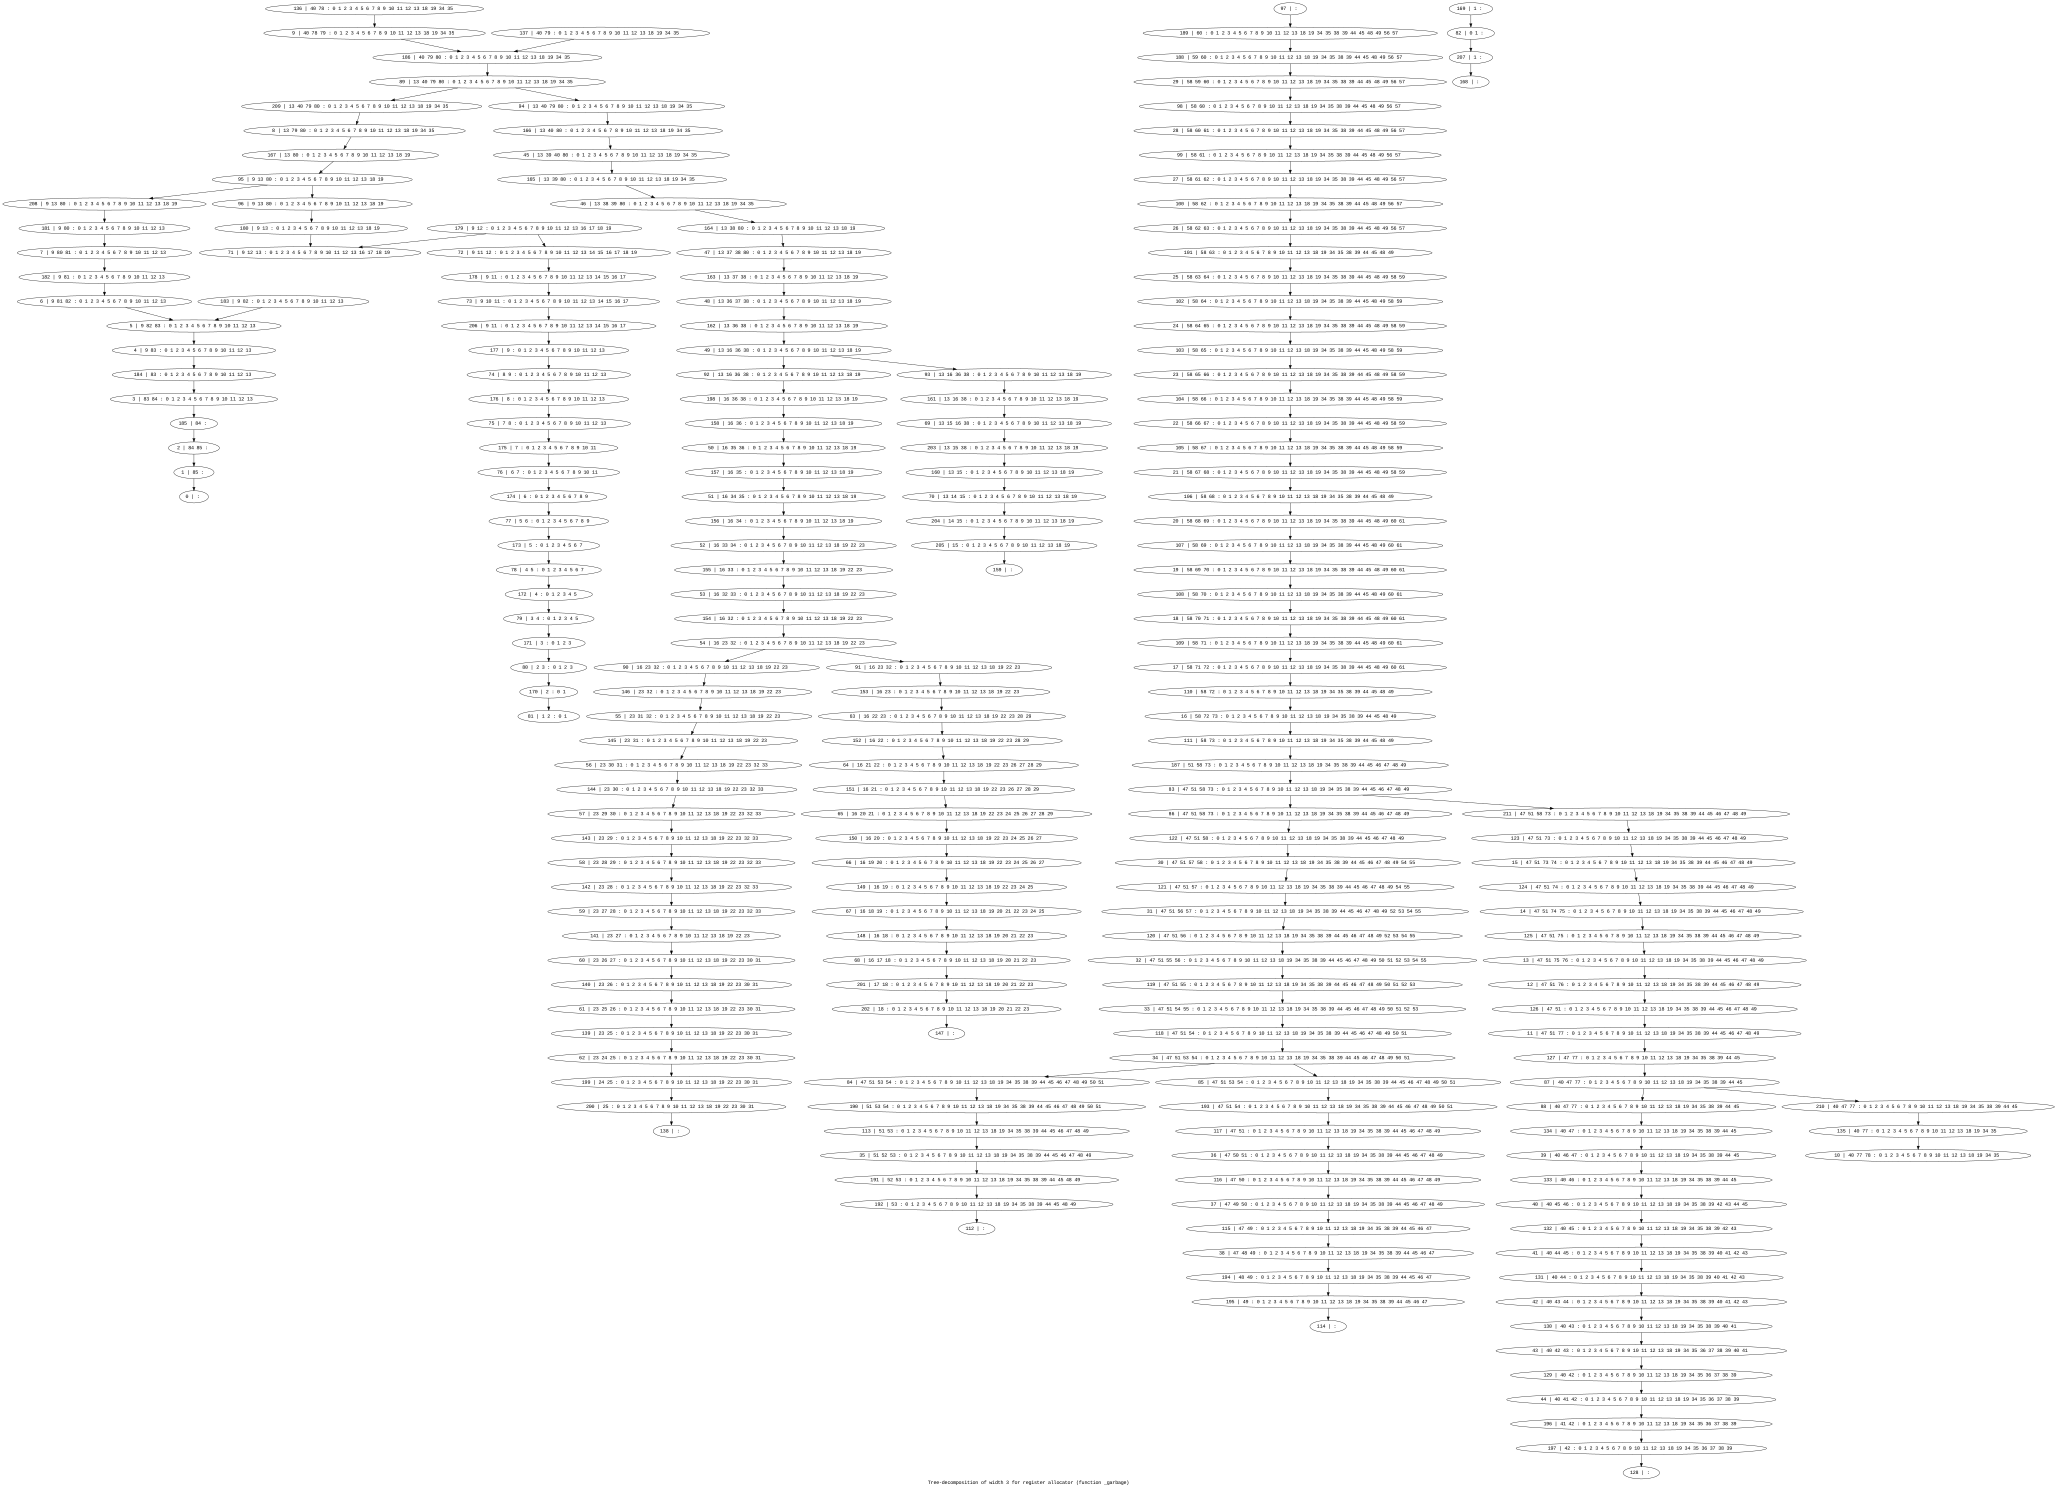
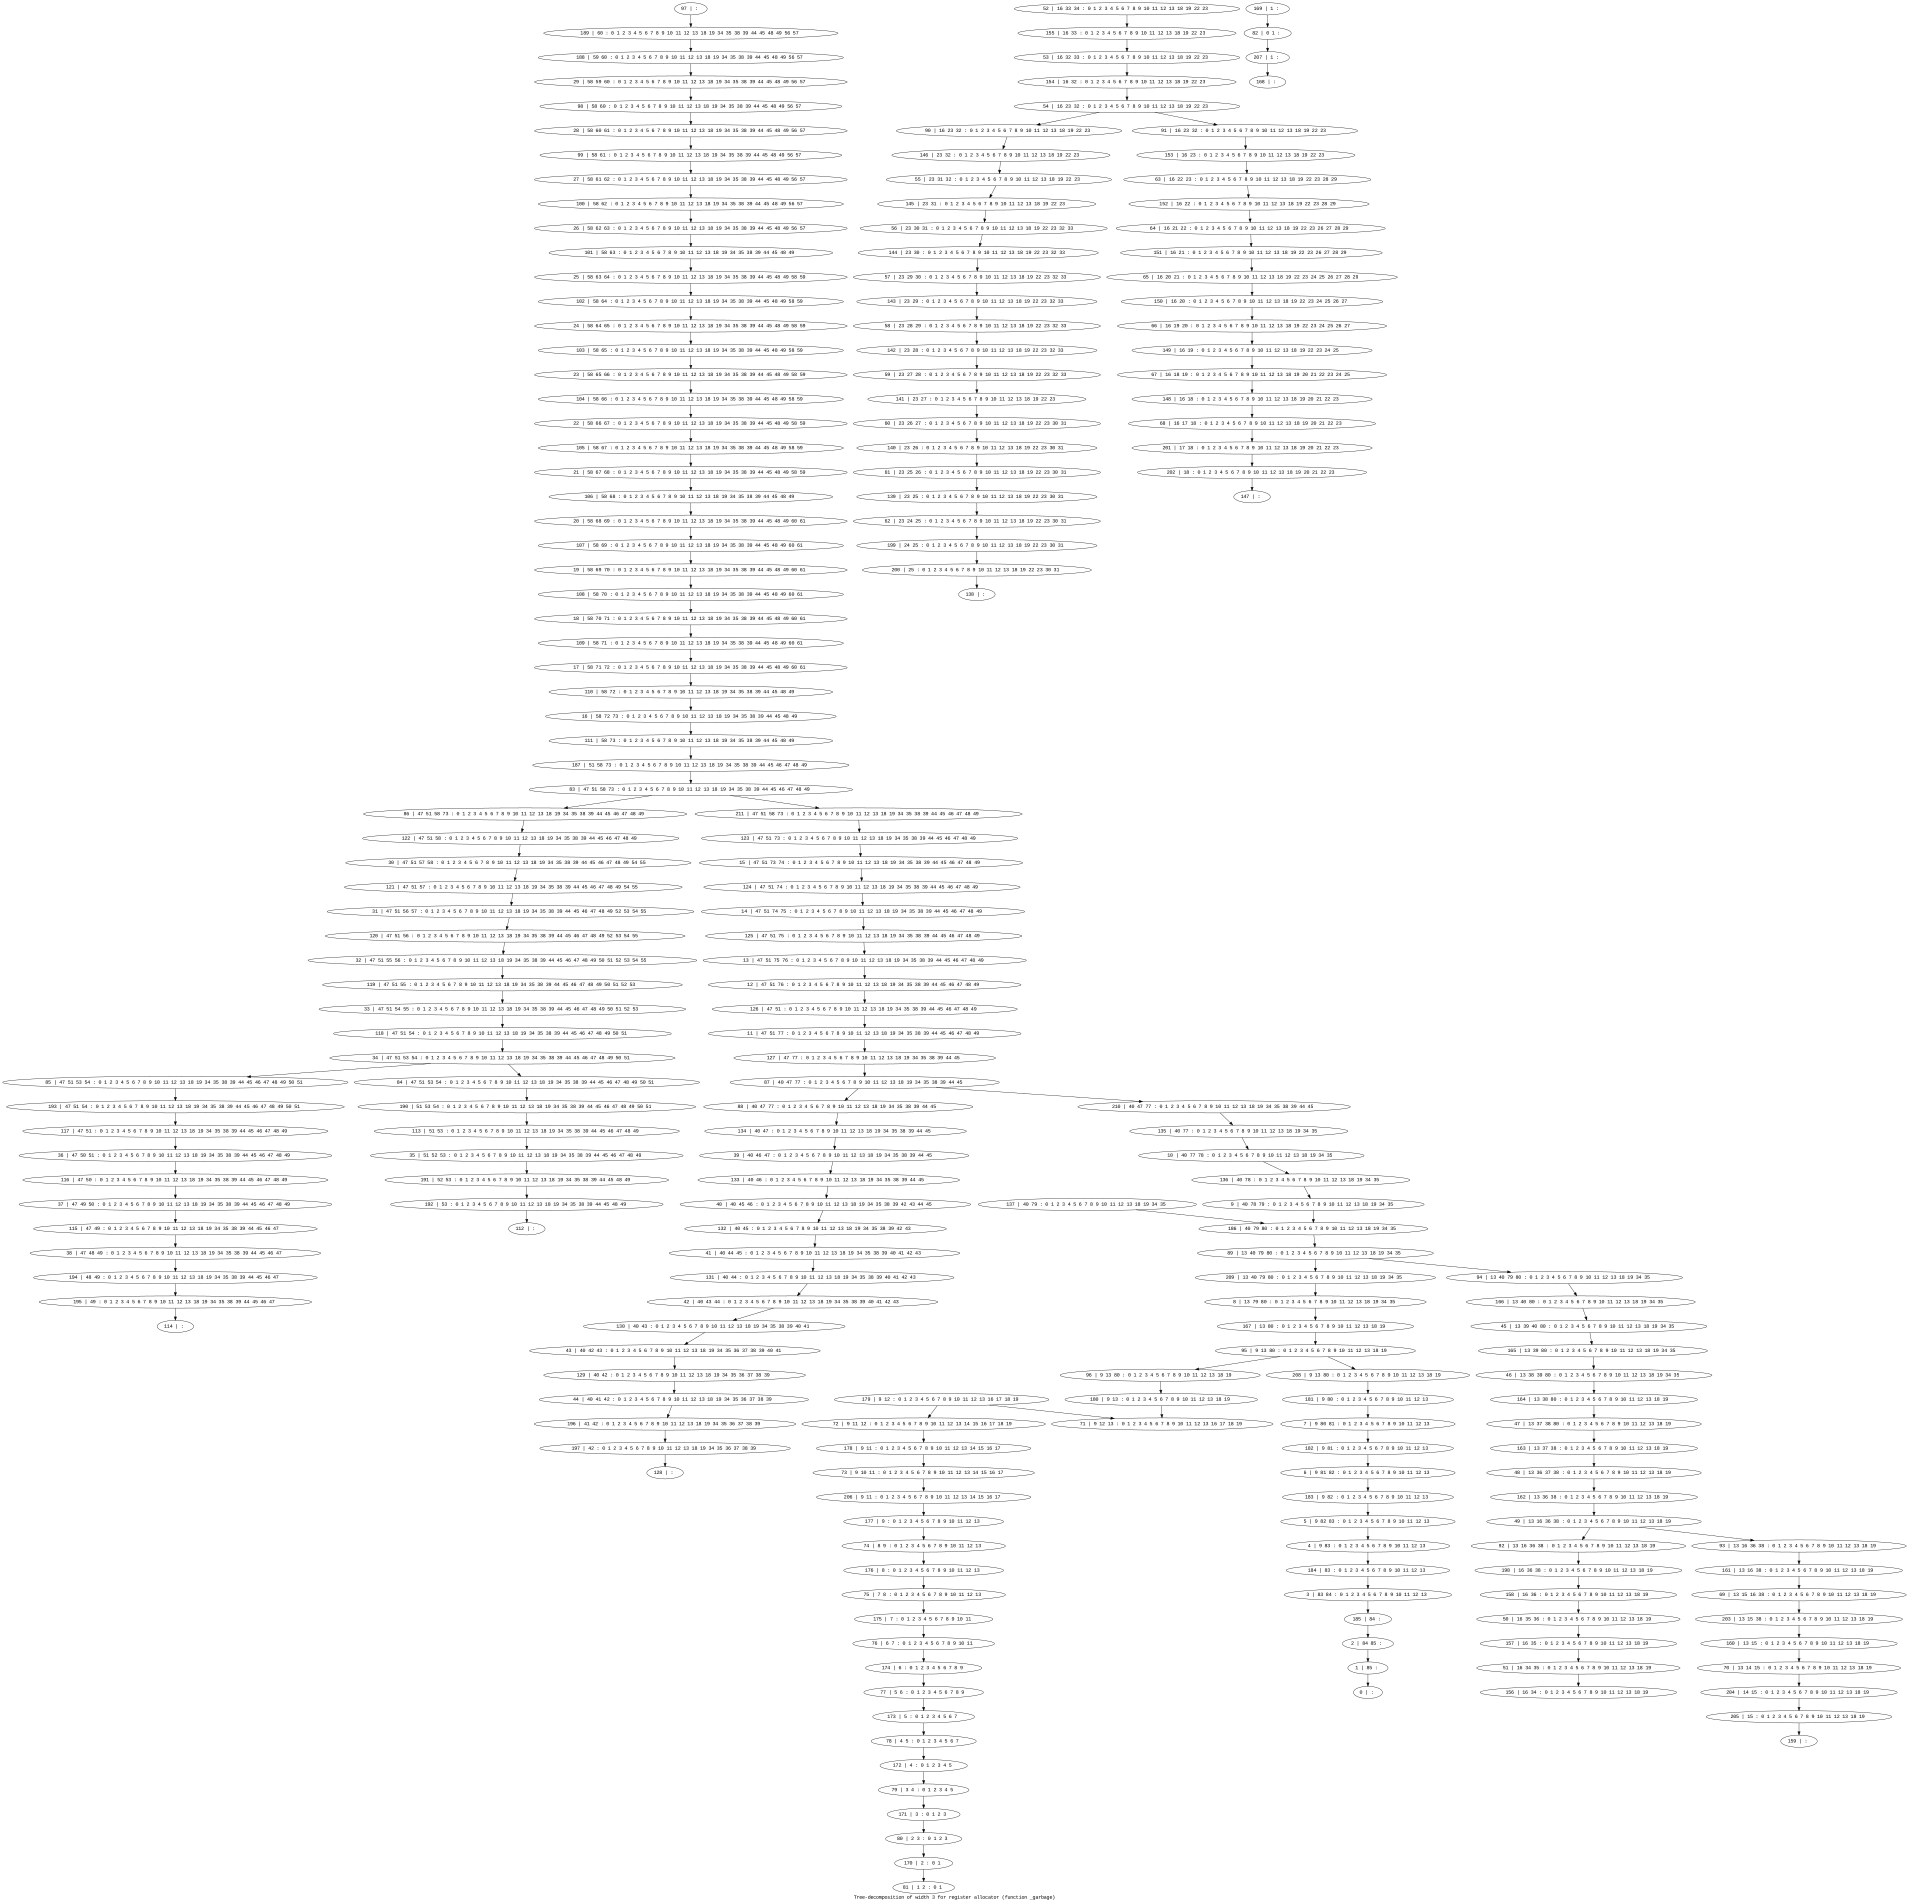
(148, 313) -> (1368, 1483)
(784, 532) -> none
none -> (1275, 1167)
